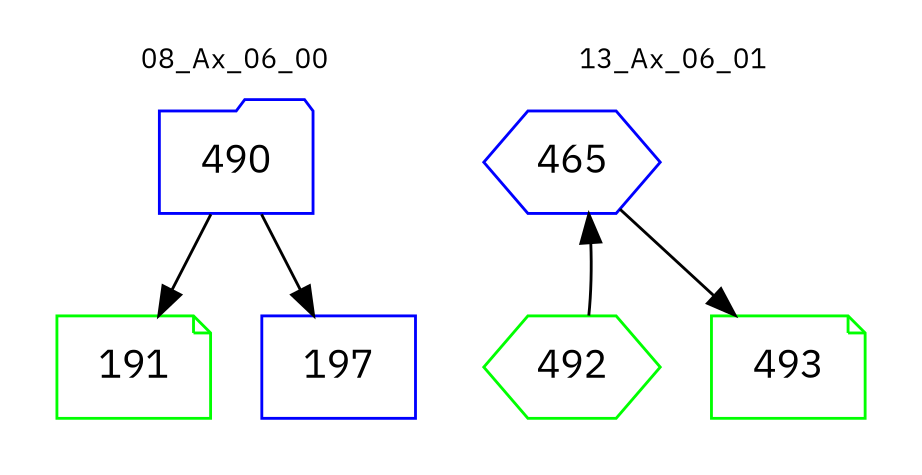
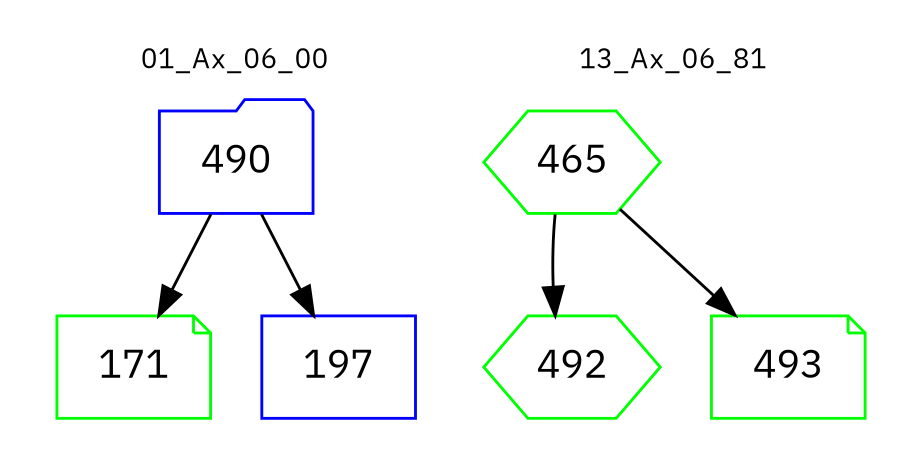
(236, 61) -> (236, 61)
(674, 61) -> (674, 61)
(572, 162) -> (572, 162)
(591, 279) -> (553, 251)
(134, 367) -> (134, 367)
